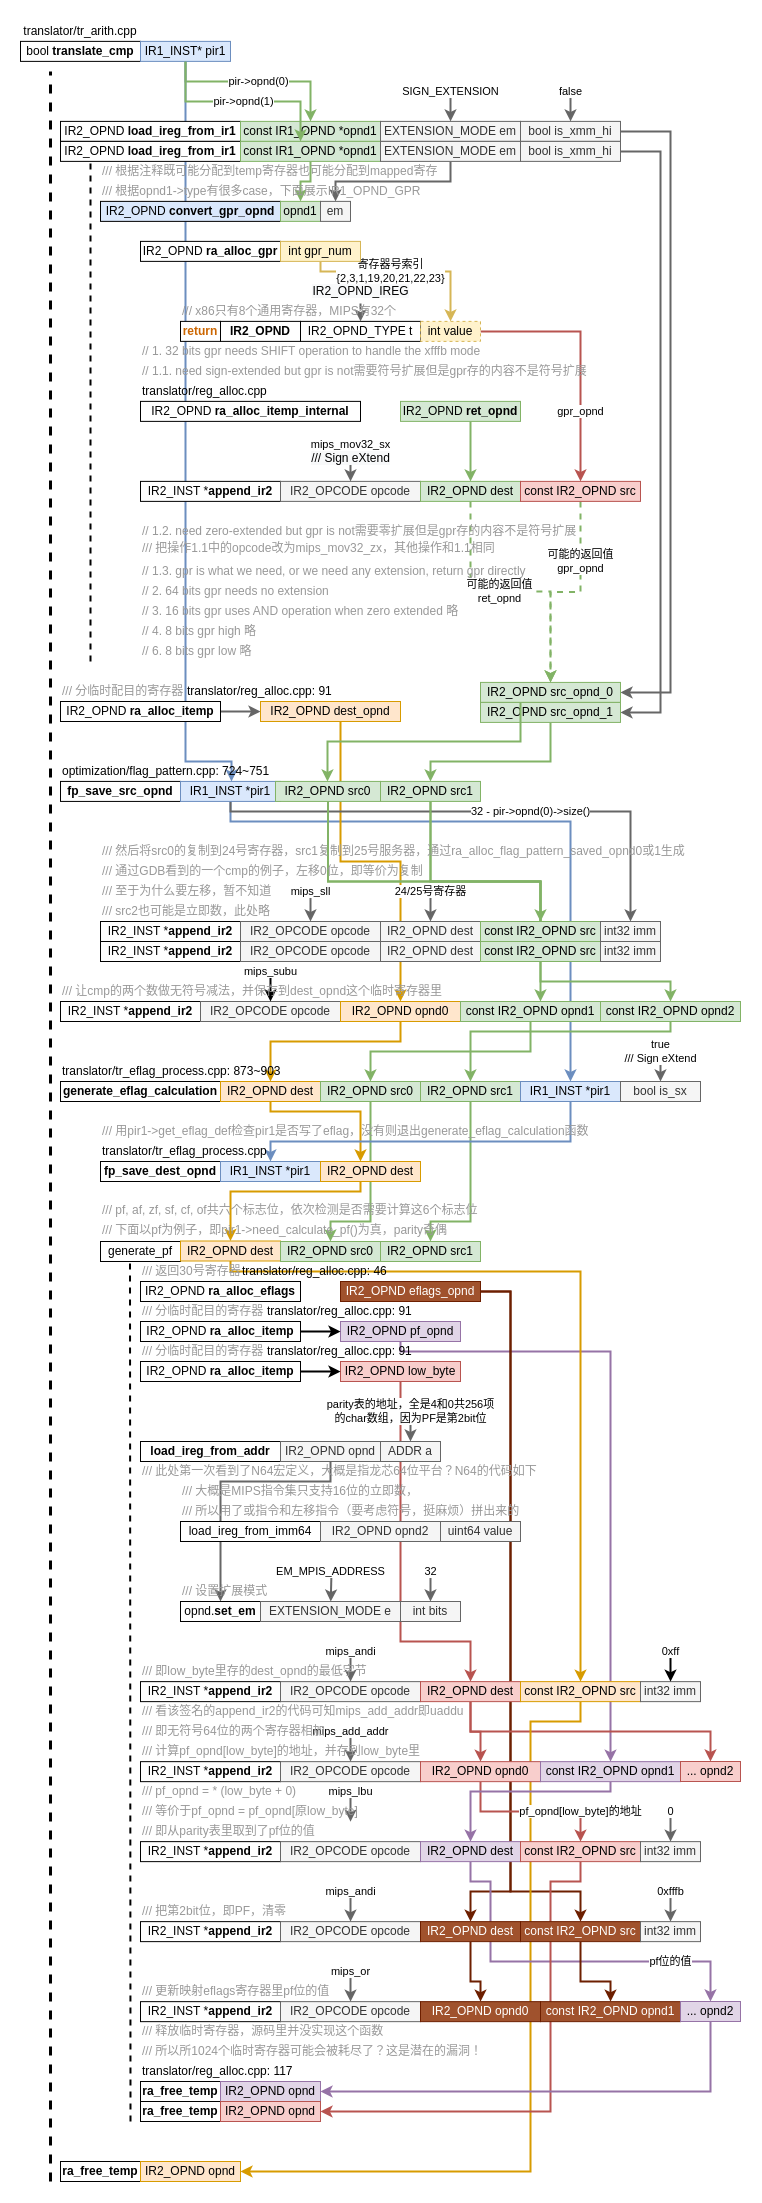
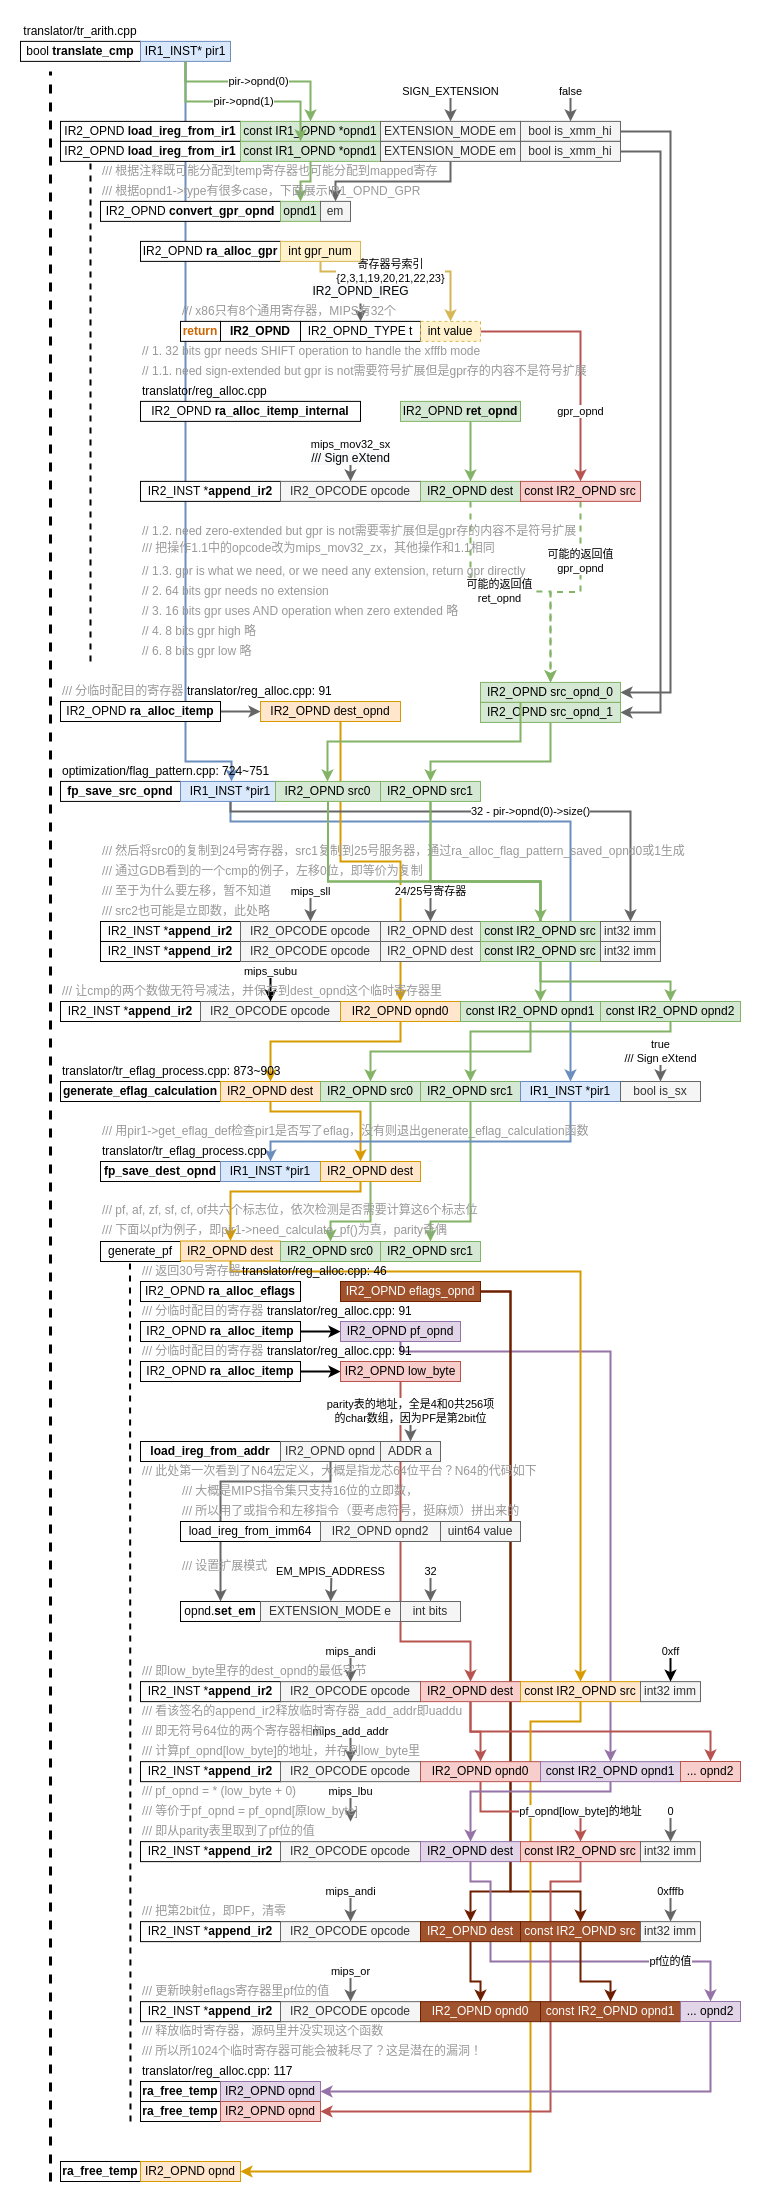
(191, 211) -> (191, 211)
(231, 1592) -> (231, 1567)
(311, 1712) -> (311, 1712)
